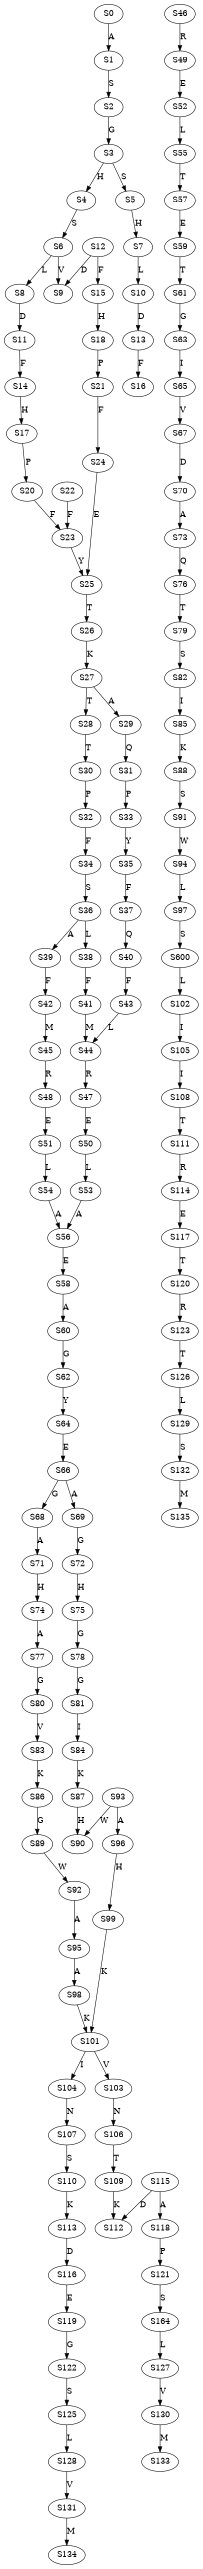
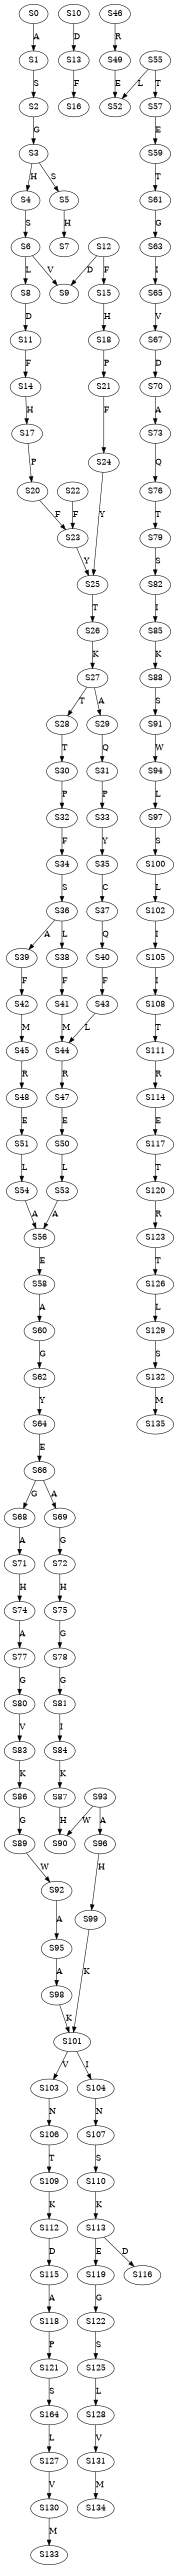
(180, 128) -> (137, 82)
(138, 268) -> none
(97, 515) -> (102, 515)
(128, 888) -> (105, 888)
(180, 958) -> (155, 865)
(139, 2203) -> (49, 2249)
(67, 2296) -> (96, 2249)
